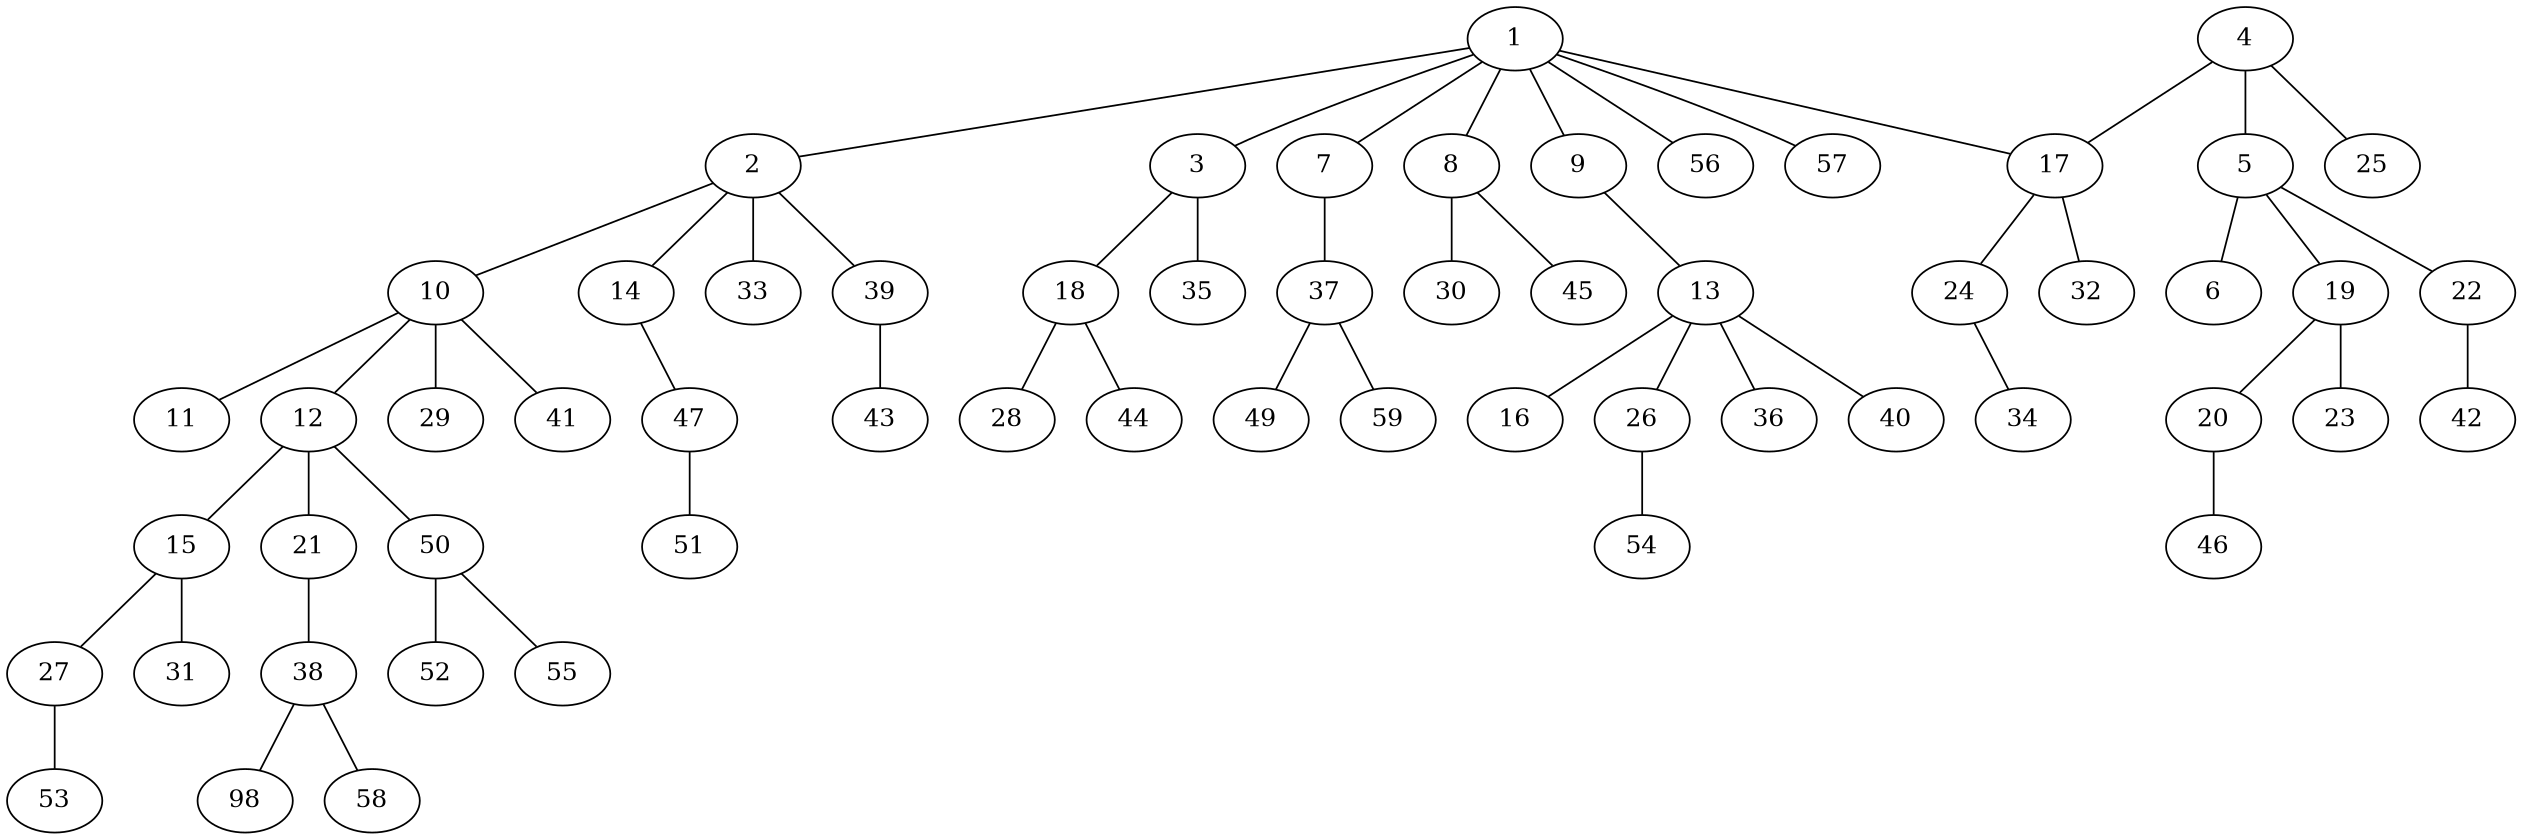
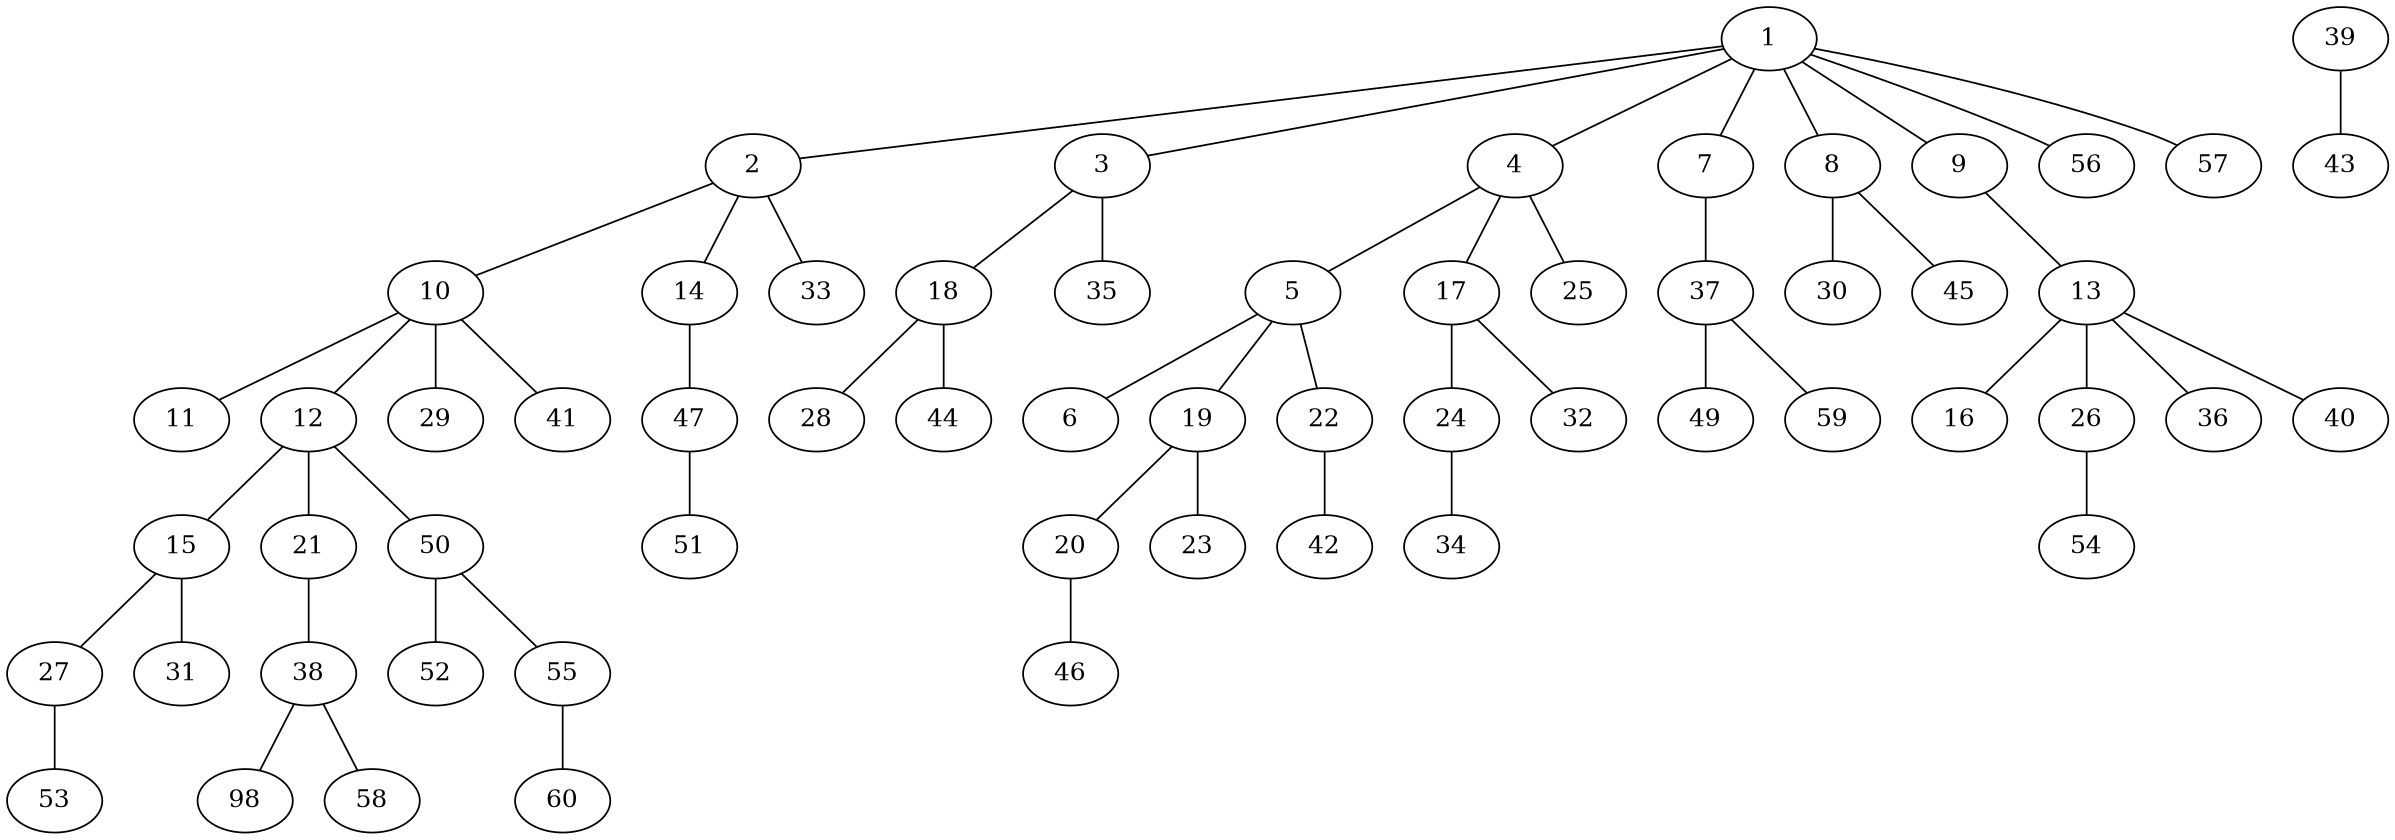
(1785, 102) -> (1642, 102)
(816, 229) -> none
none -> (563, 801)
